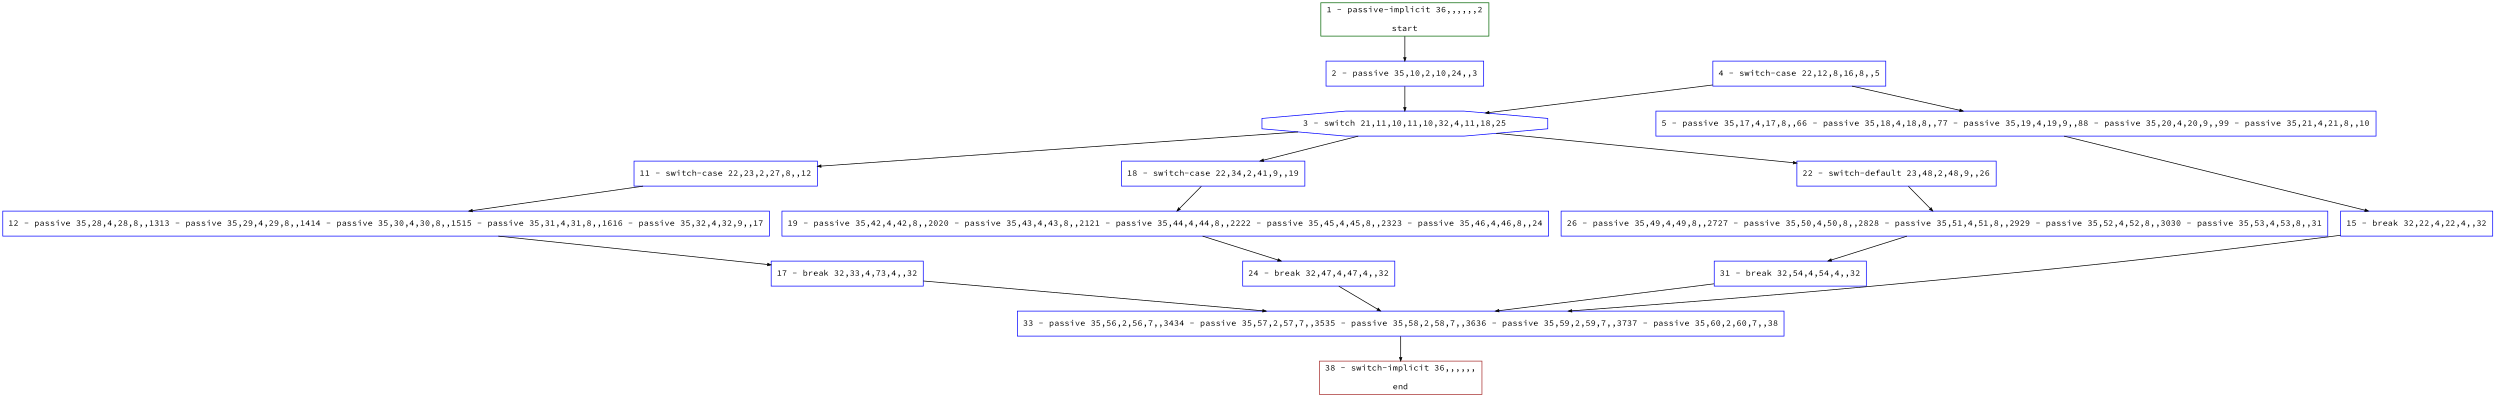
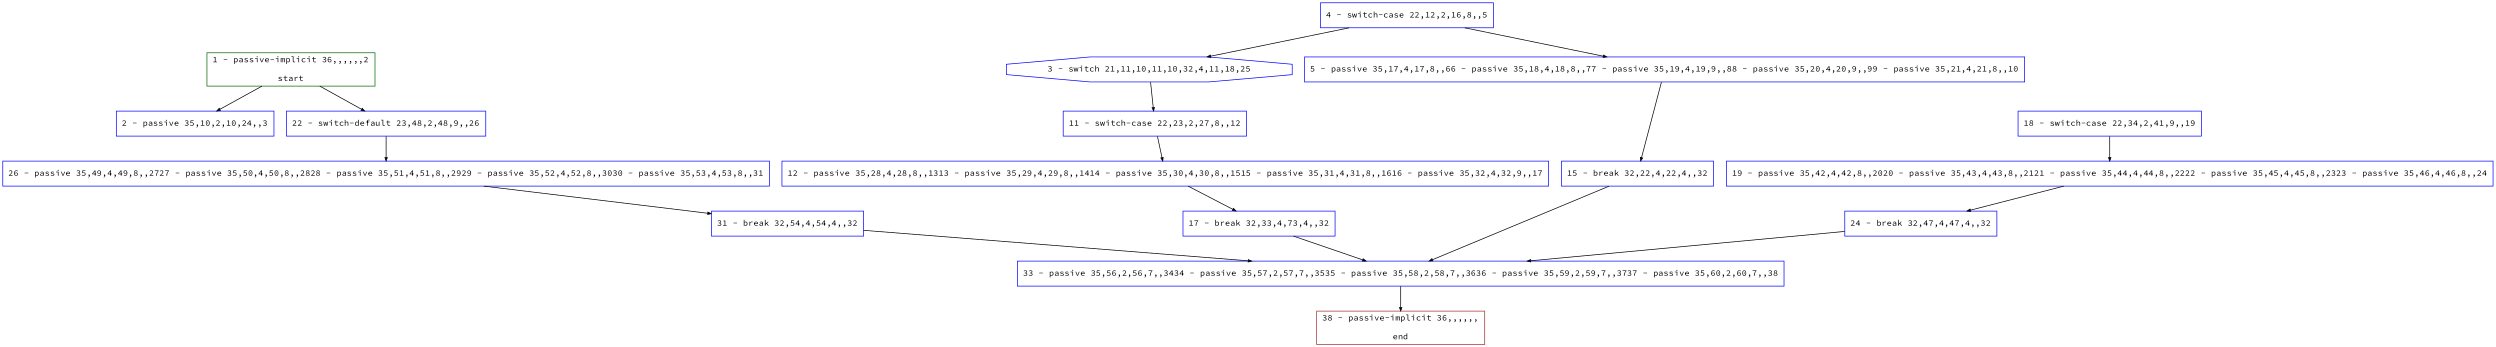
(1799, 74) -> (1407, 15)
(1405, 97) -> none
(1311, 148) -> none
(1645, 148) -> (341, 98)
(1401, 378) -> (1401, 328)
